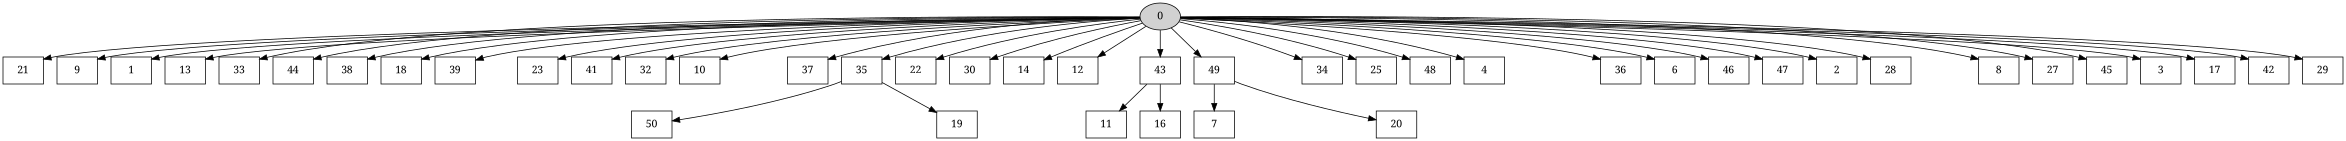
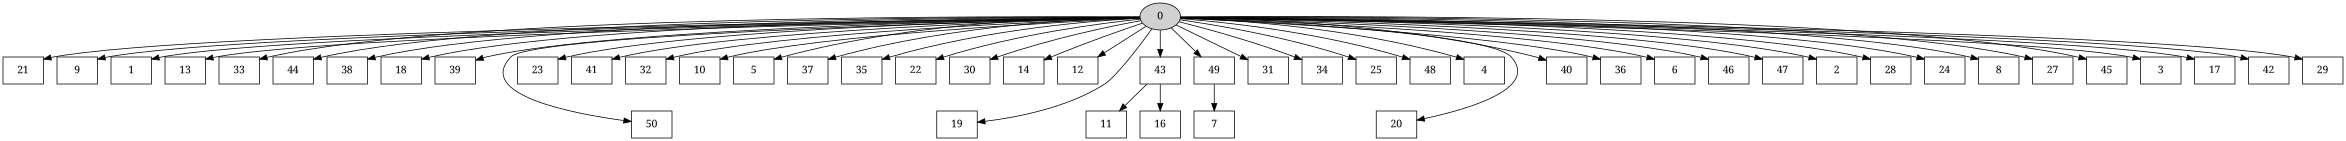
none -> (754, 70)
none -> (1268, 70)
none -> (1567, 70)
none -> (1945, 70)
(906, 96) -> (1081, 96)
(1301, 102) -> (1510, 56)
(761, 104) -> (748, 32)
